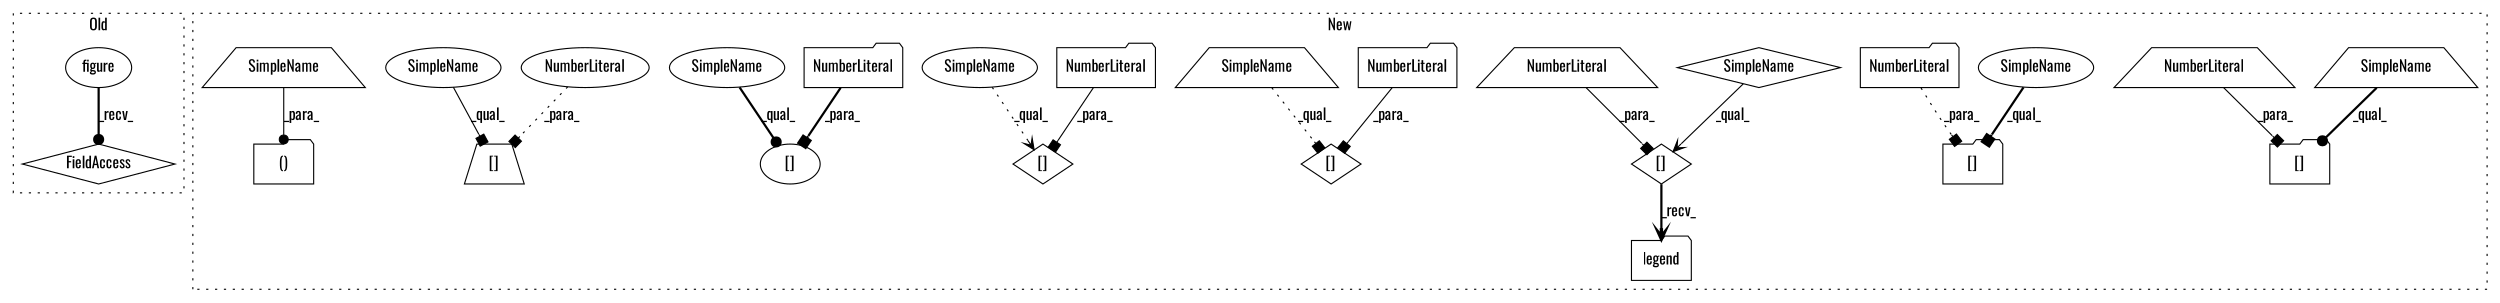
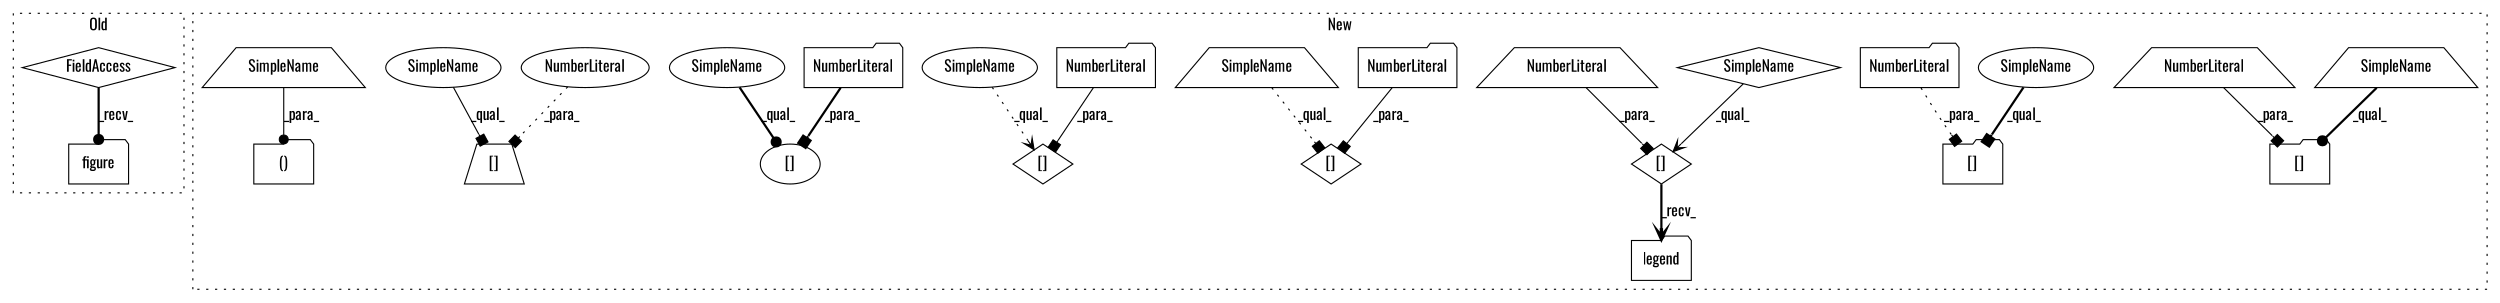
(99, 68) -> (99, 164)
(99, 111) -> (99, 111)
